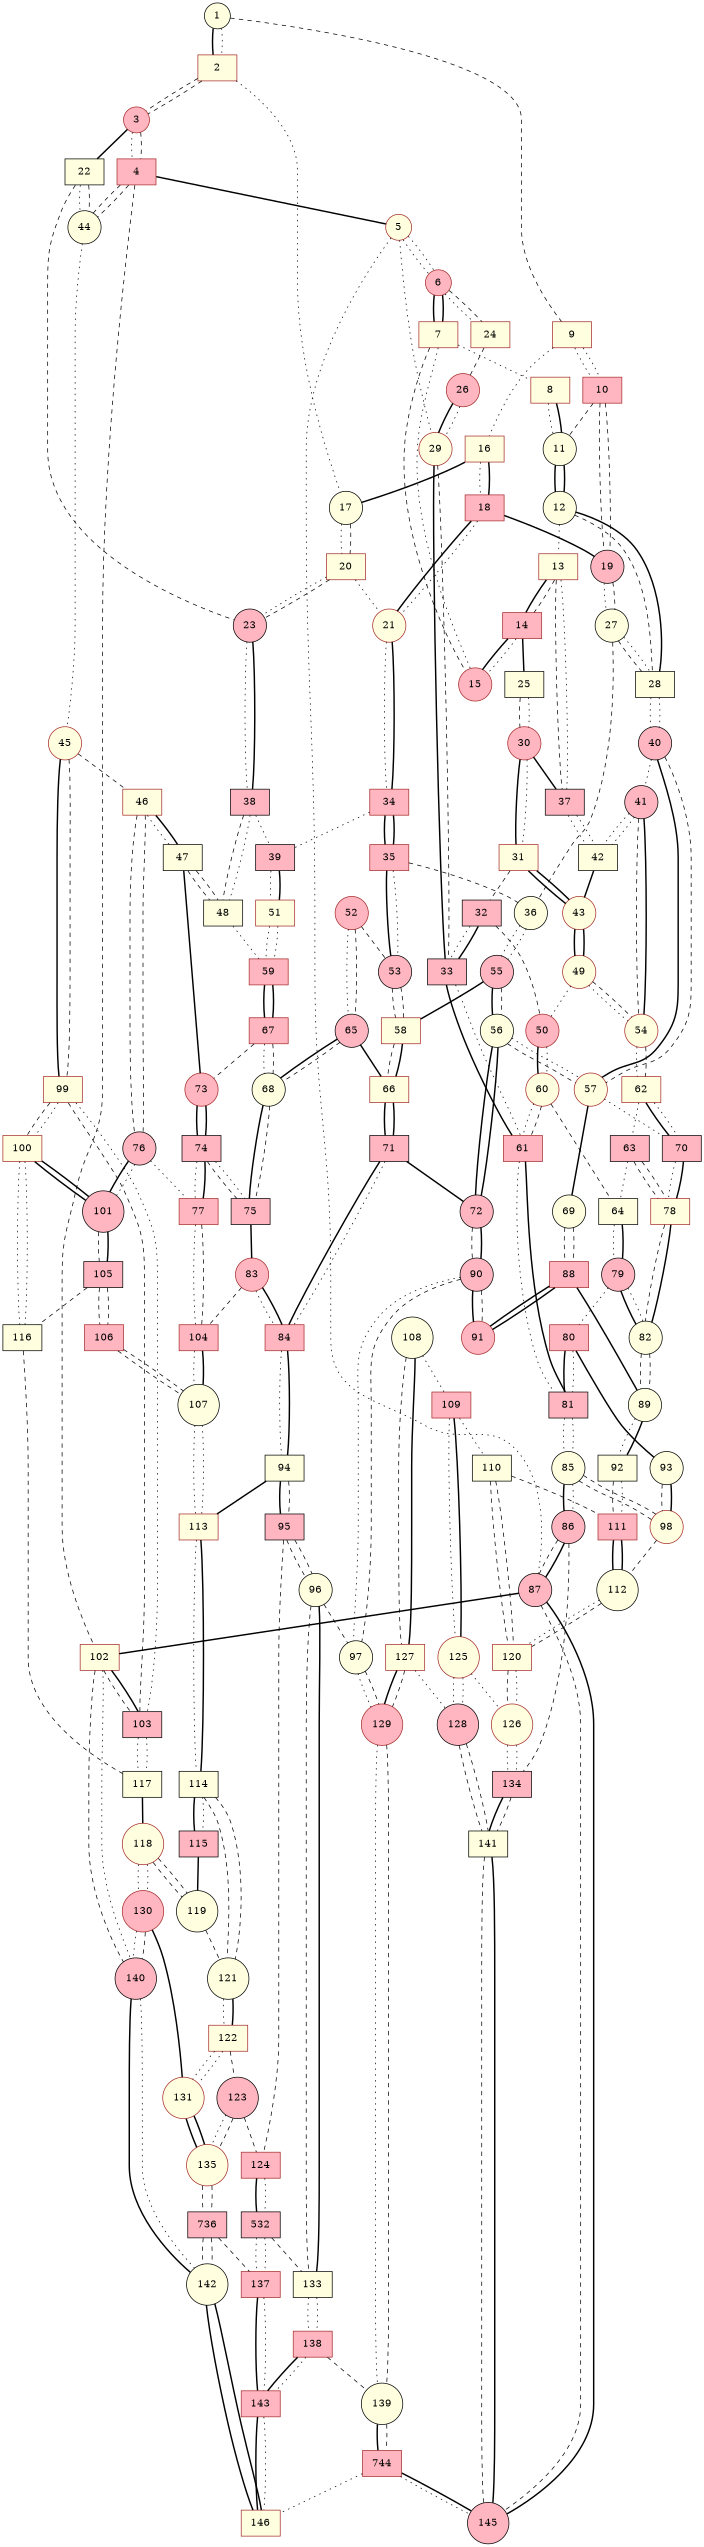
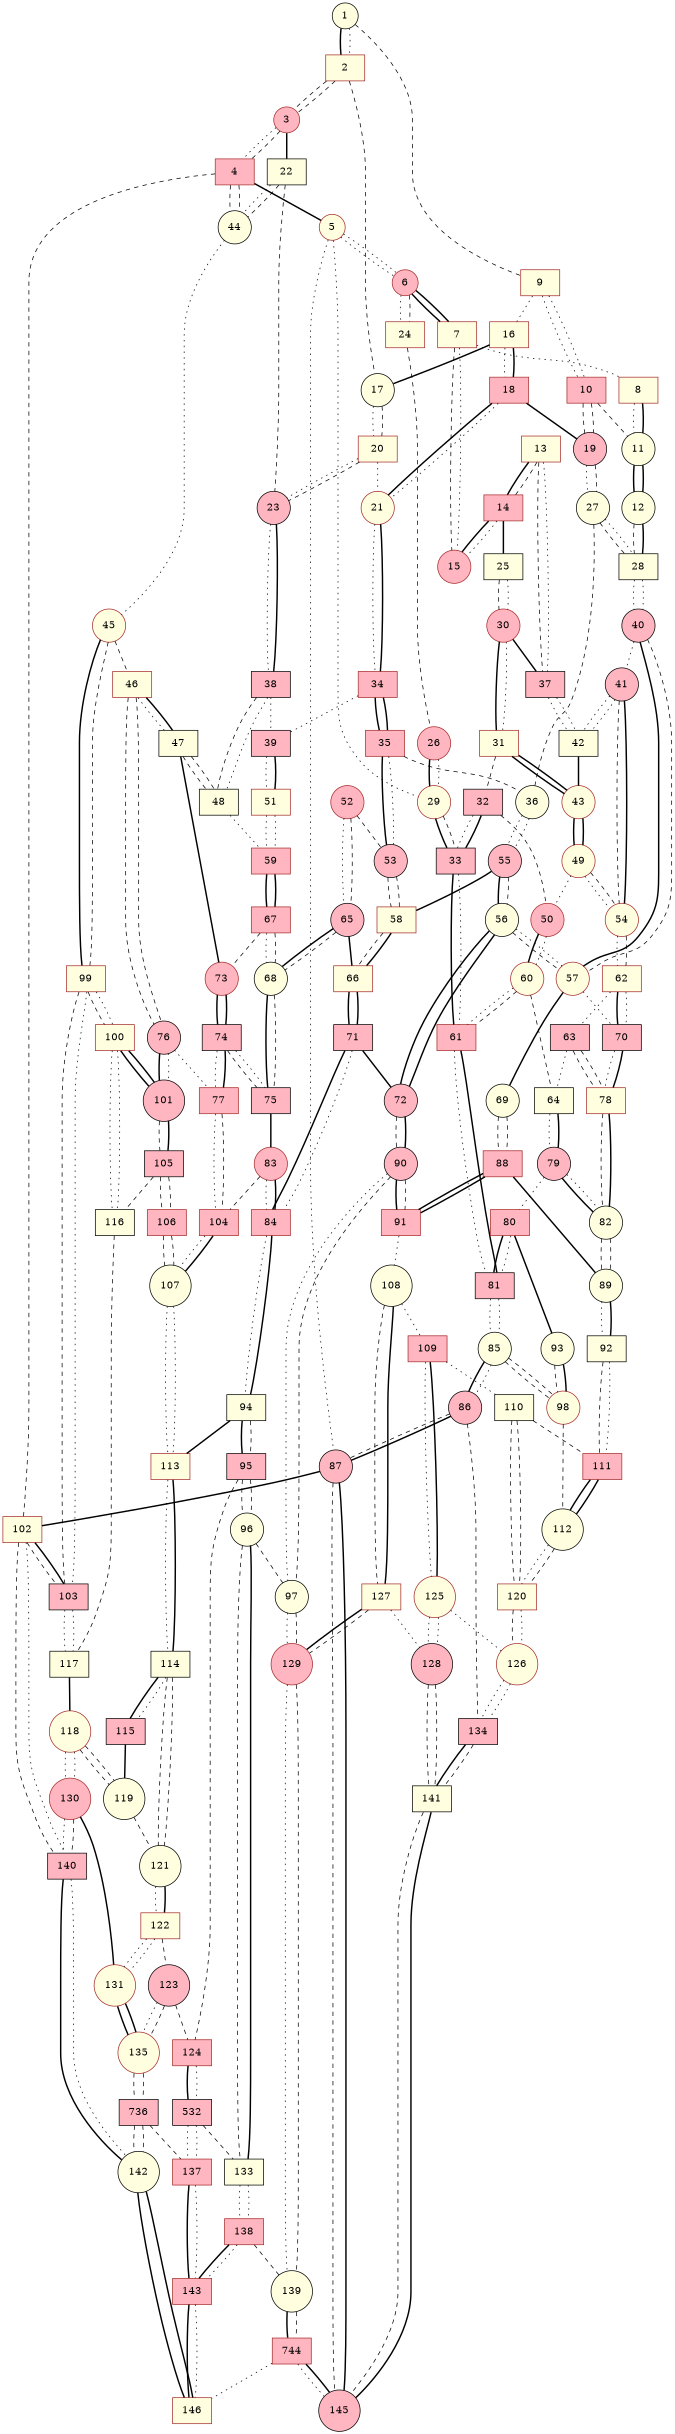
(298, 278) -> (365, 227)
(559, 543) -> none
none -> (397, 1251)
(478, 1338) -> (401, 1223)
(136, 1979) -> (67, 1866)
